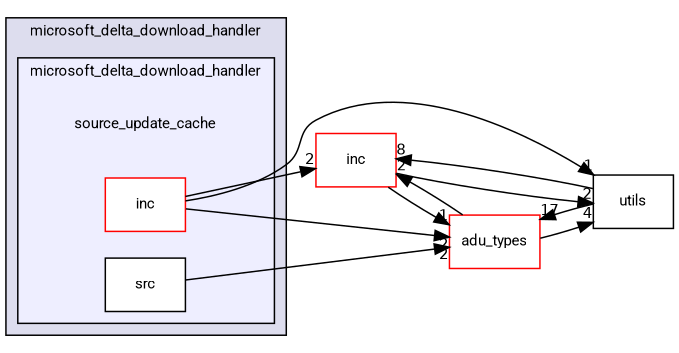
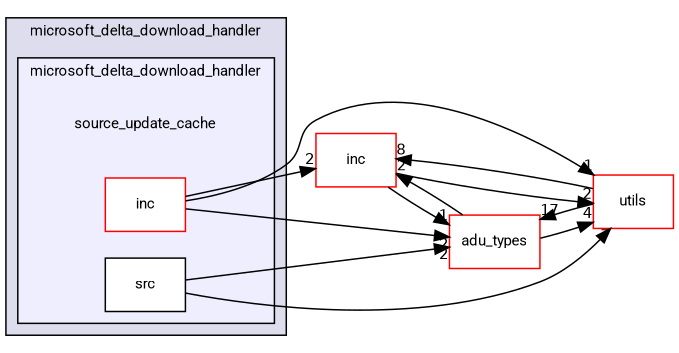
(633, 202) -> (633, 202)
none -> (401, 309)
